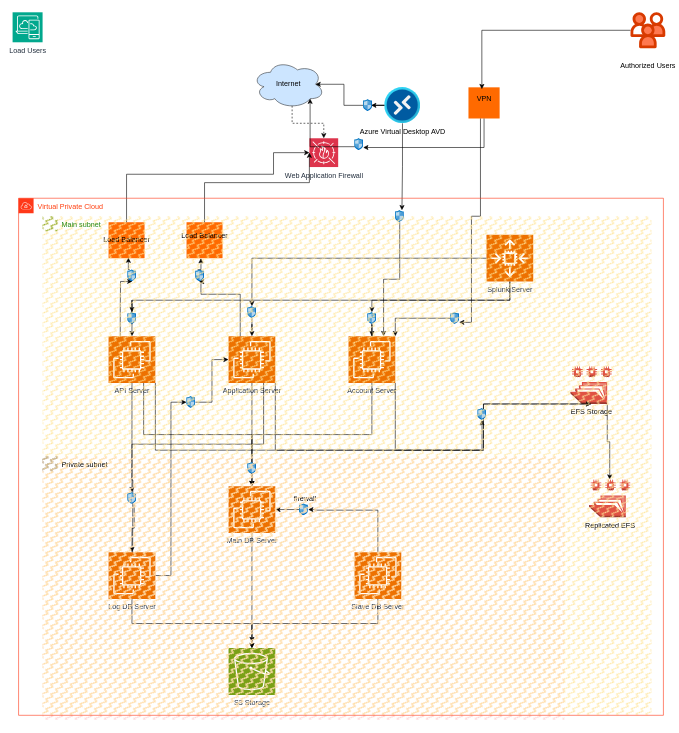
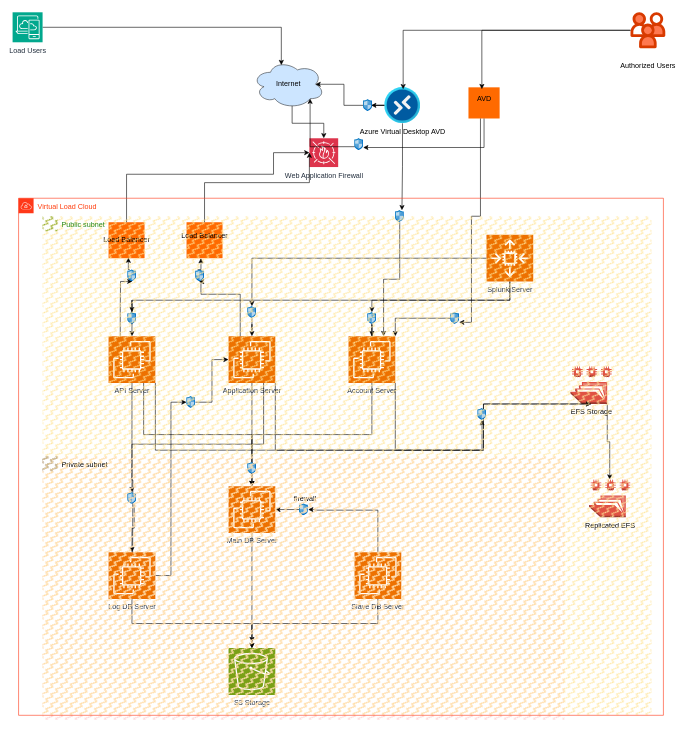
none -> (280, 27)
none -> (403, 30)
(484, 103) -> (484, 103)
(304, 123) -> (304, 123)
(74, 207) -> (69, 207)
(82, 225) -> (85, 225)
